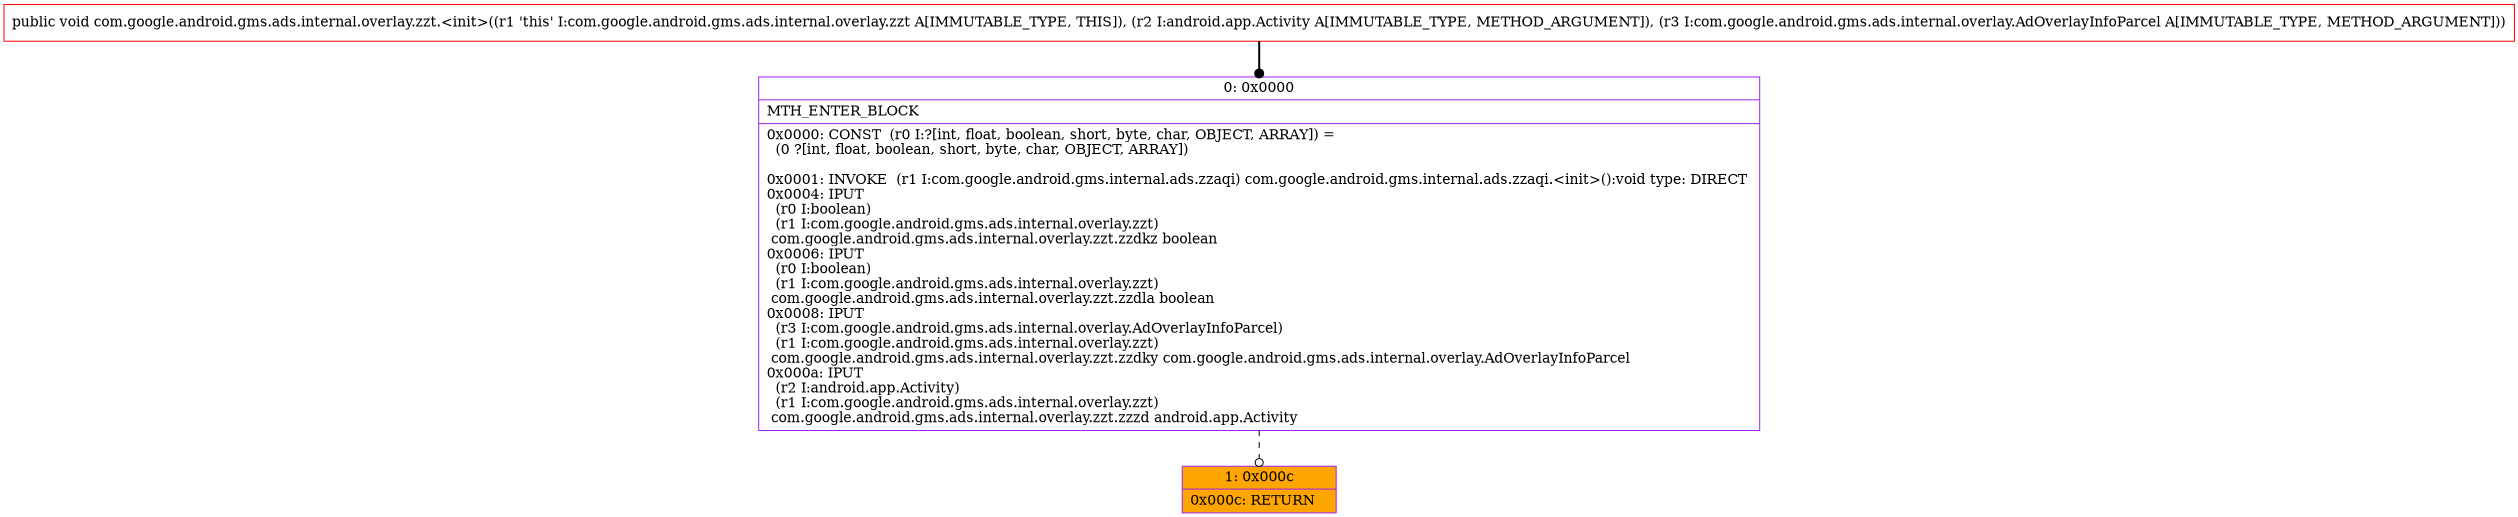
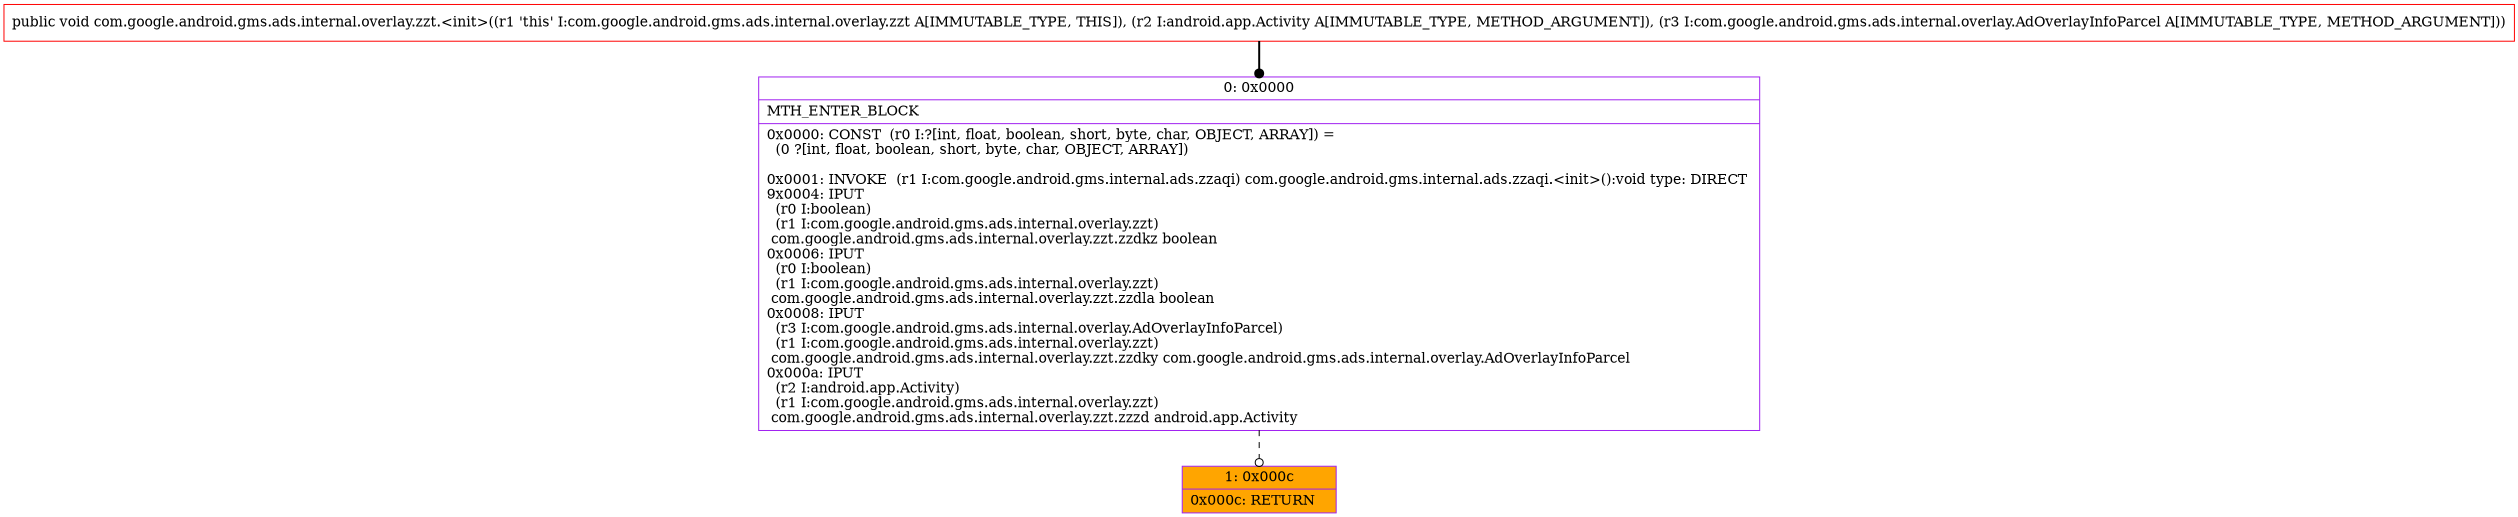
(820, 195) -> (820, 195)
